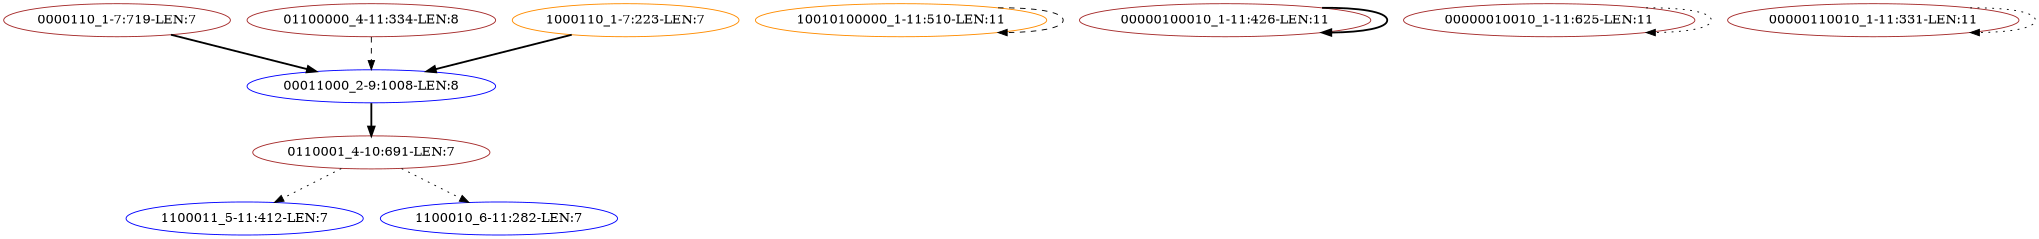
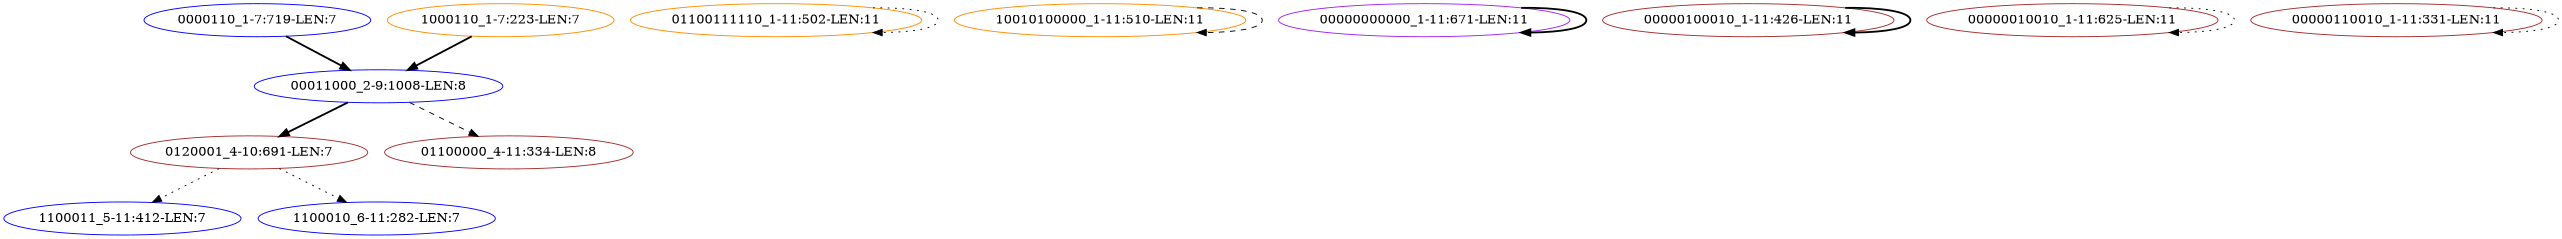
(117, 20) -> (257, 20)
none -> (776, 20)
none -> (1424, 20)
(371, 49) -> (440, 117)
(371, 152) -> (249, 152)
